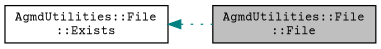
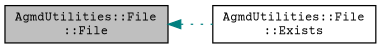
(197, 24) -> (197, 24)
